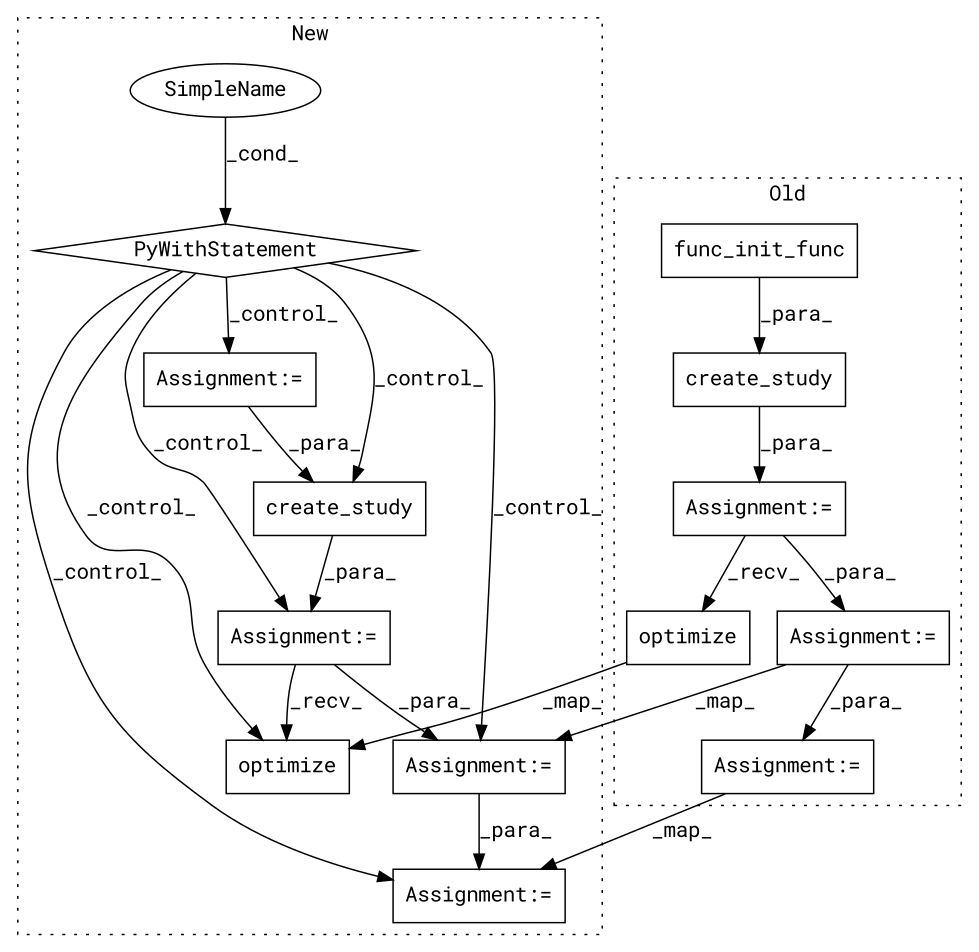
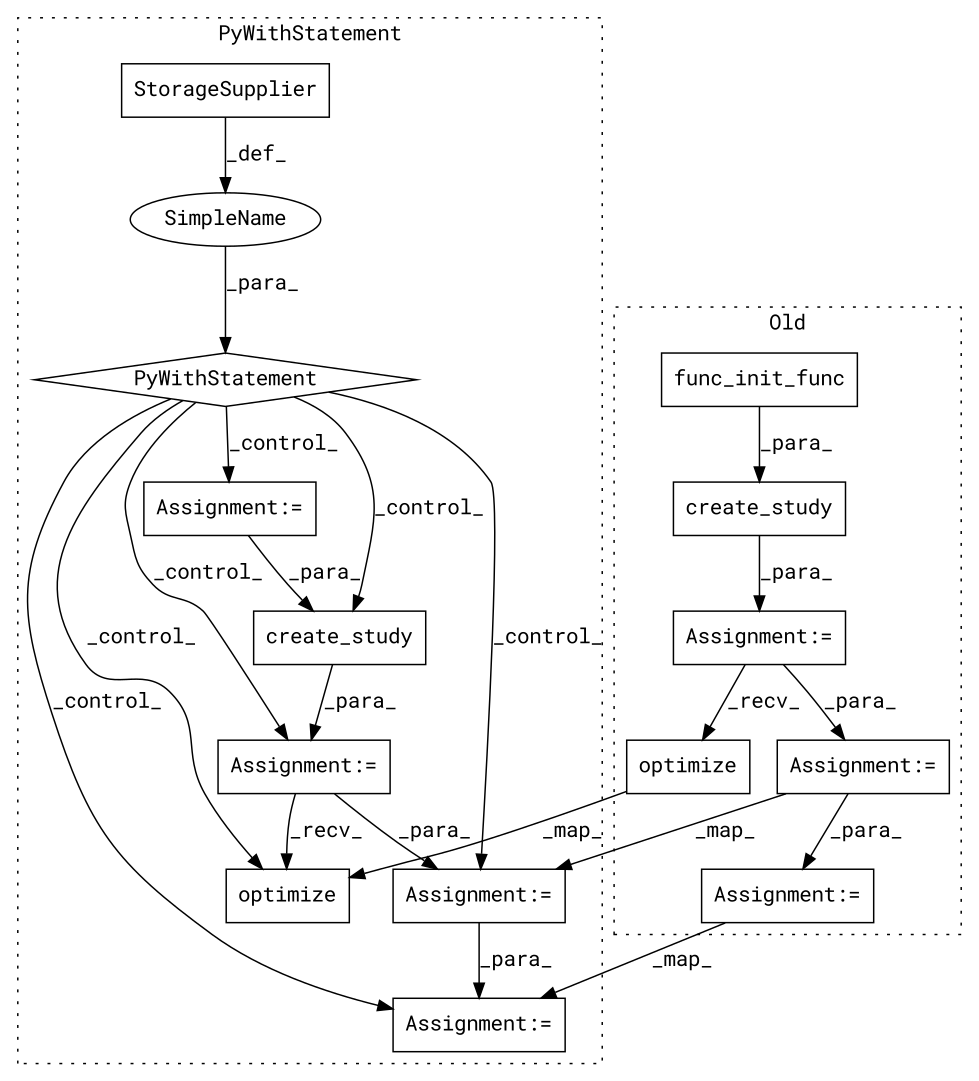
(310, 35) -> (310, 35)
none -> (225, 90)
(263, 155) -> (263, 284)
